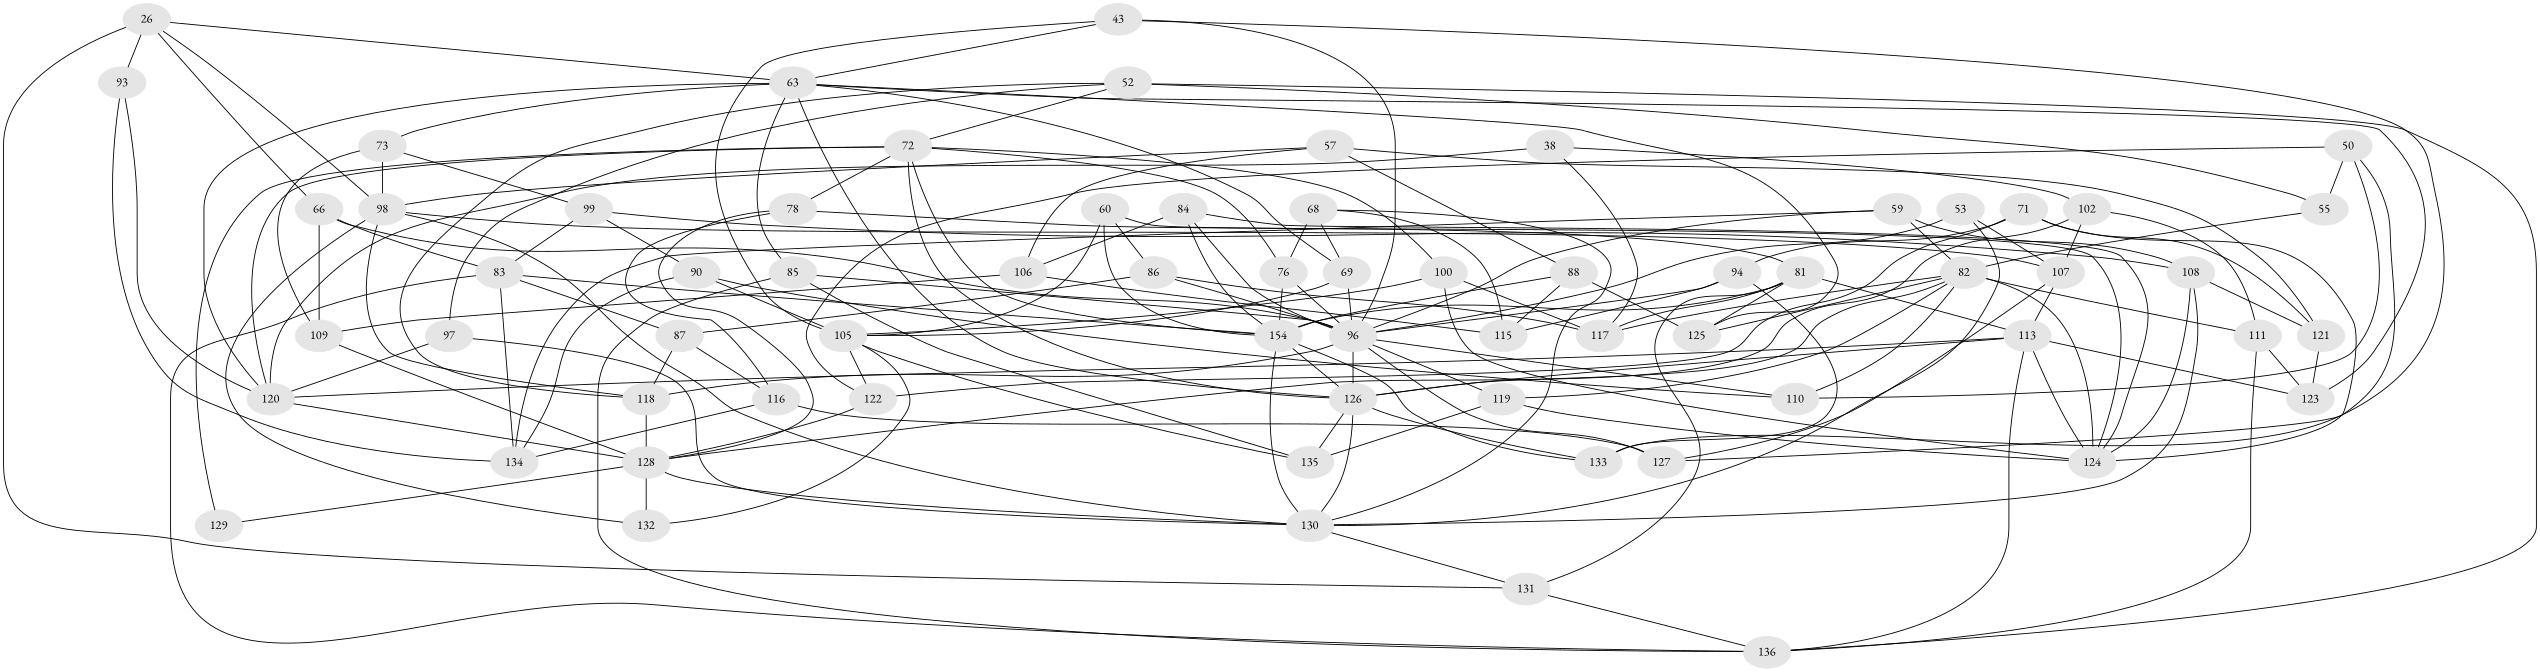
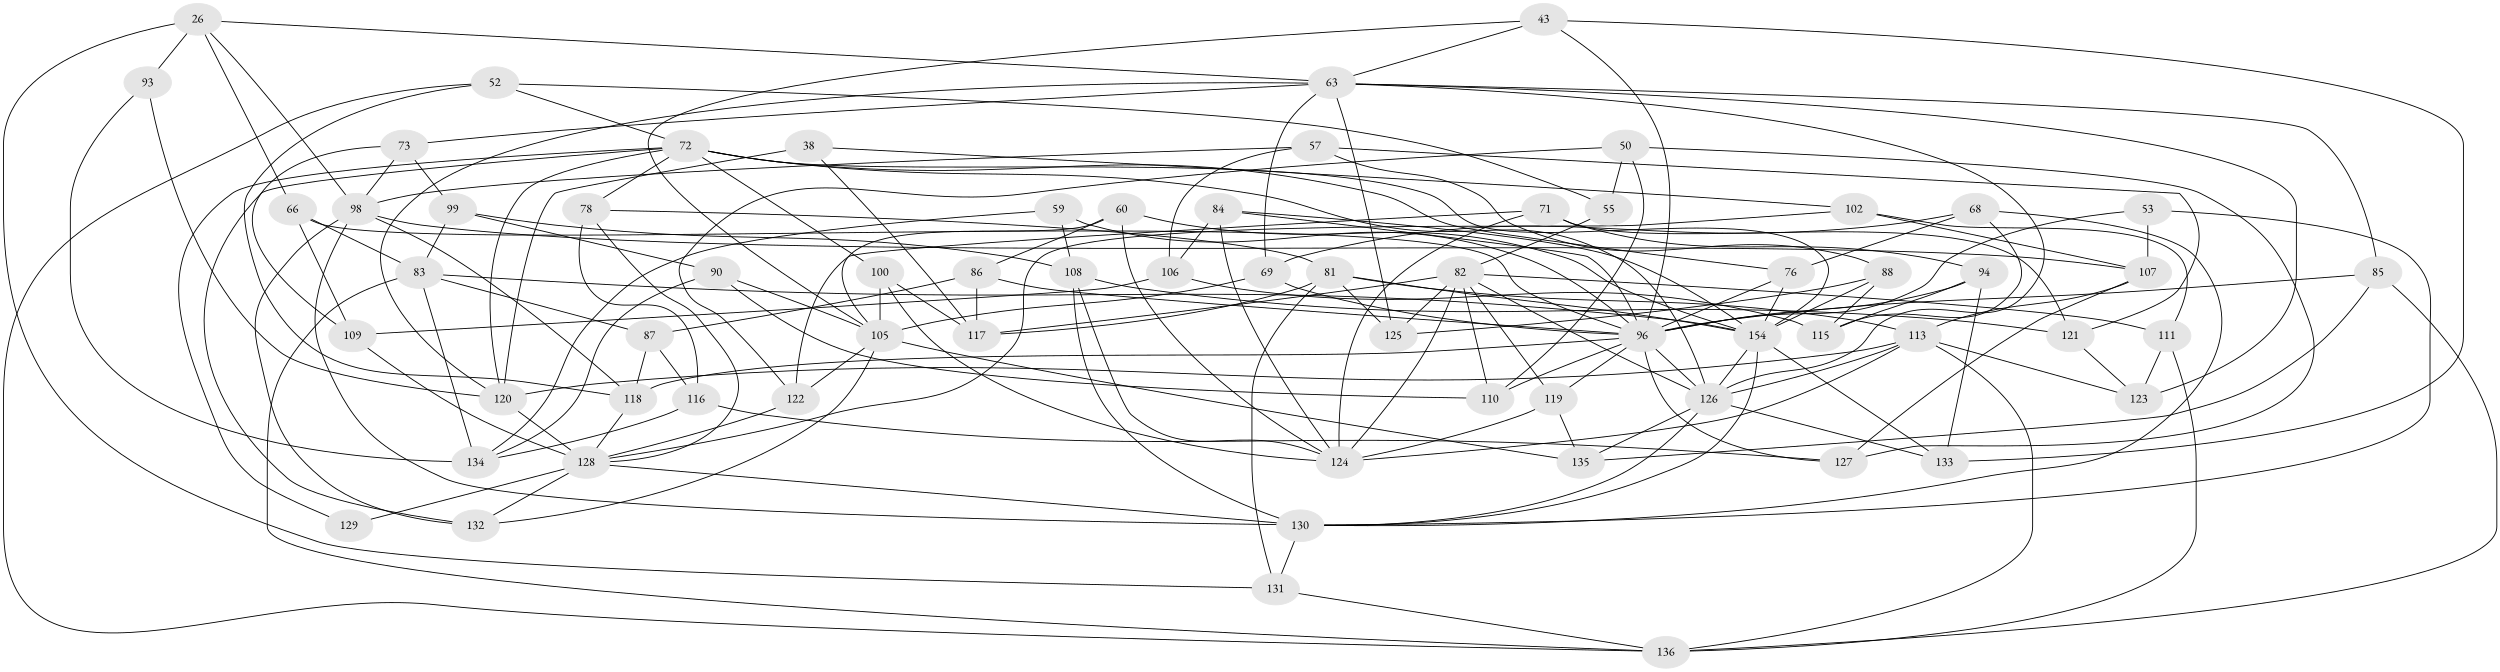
none -> (232, 230)
(1931, 241) -> none
(449, 336) -> none
